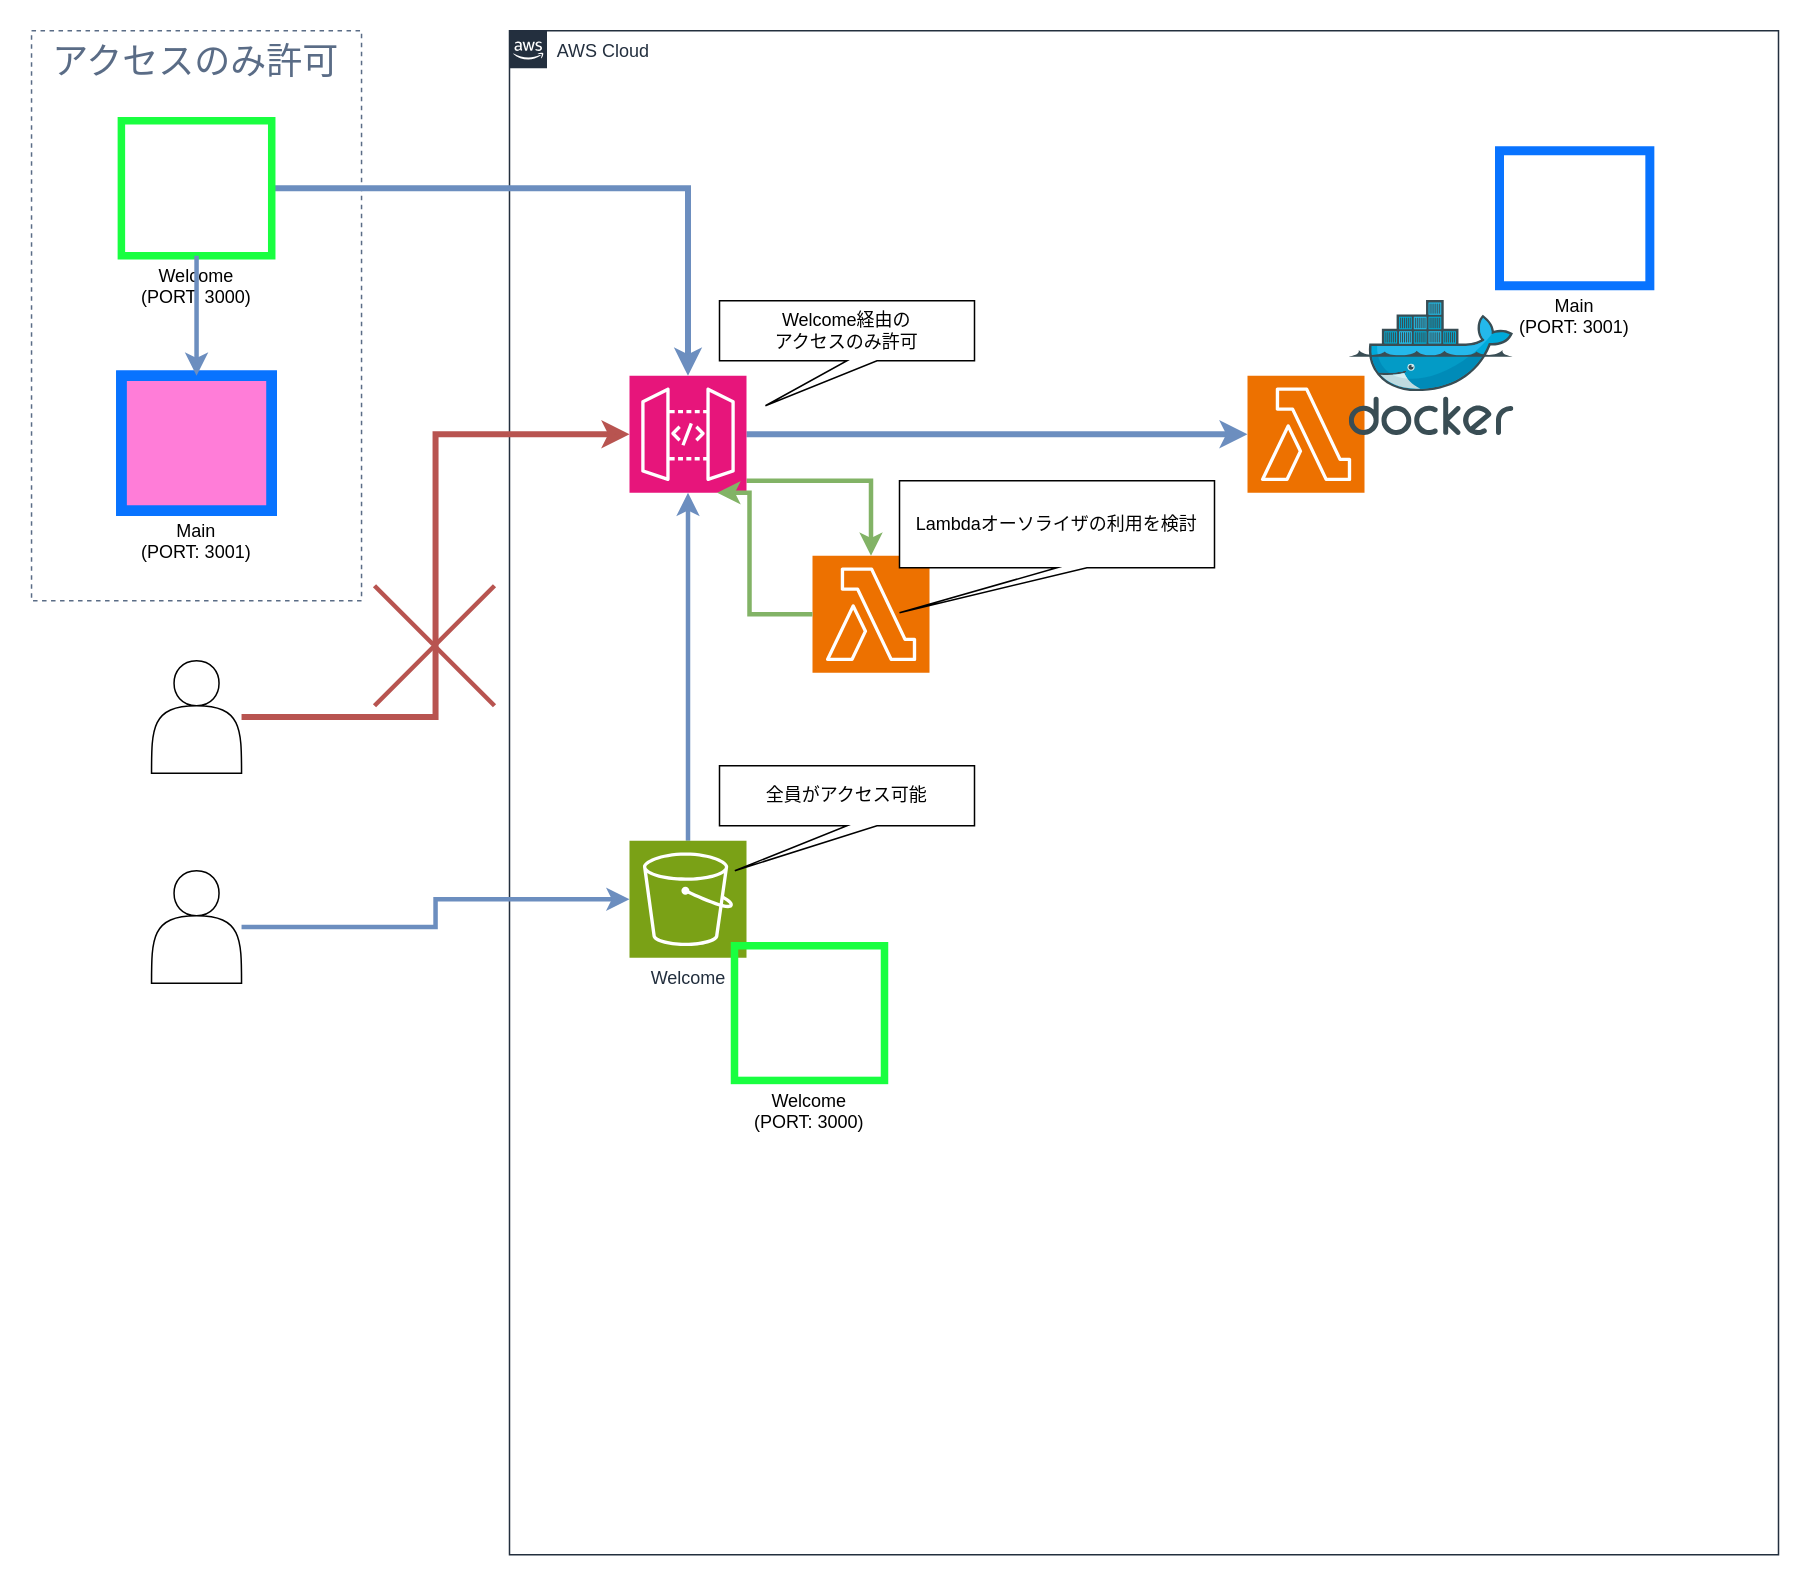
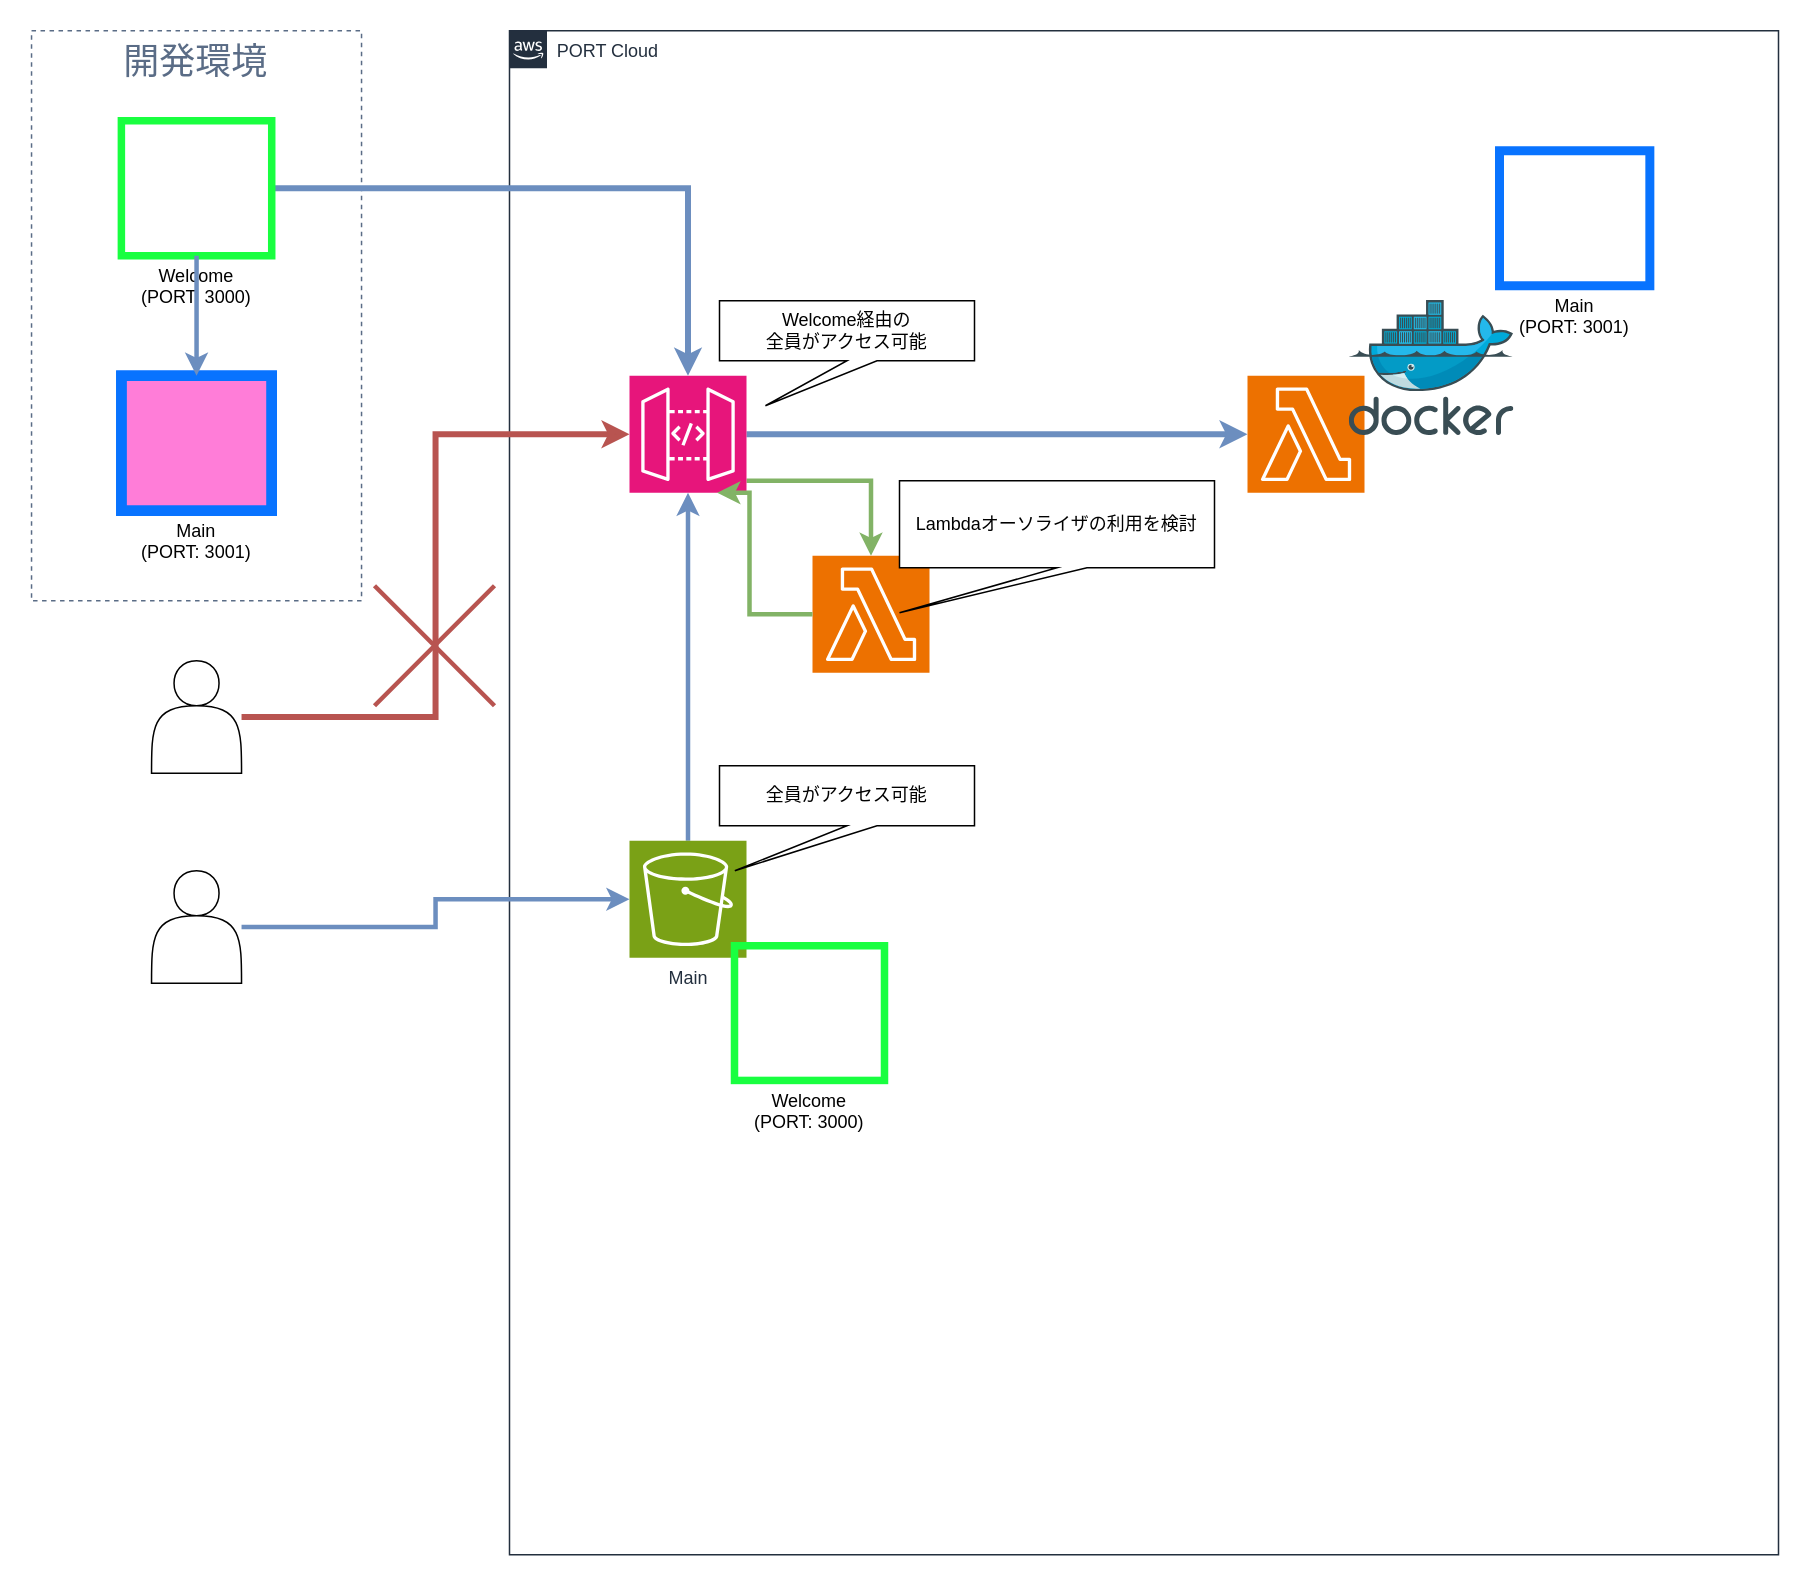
(196, 52) -> (196, 52)
(598, 52) -> (603, 52)
(847, 331) -> (847, 331)
(689, 979) -> (689, 979)
